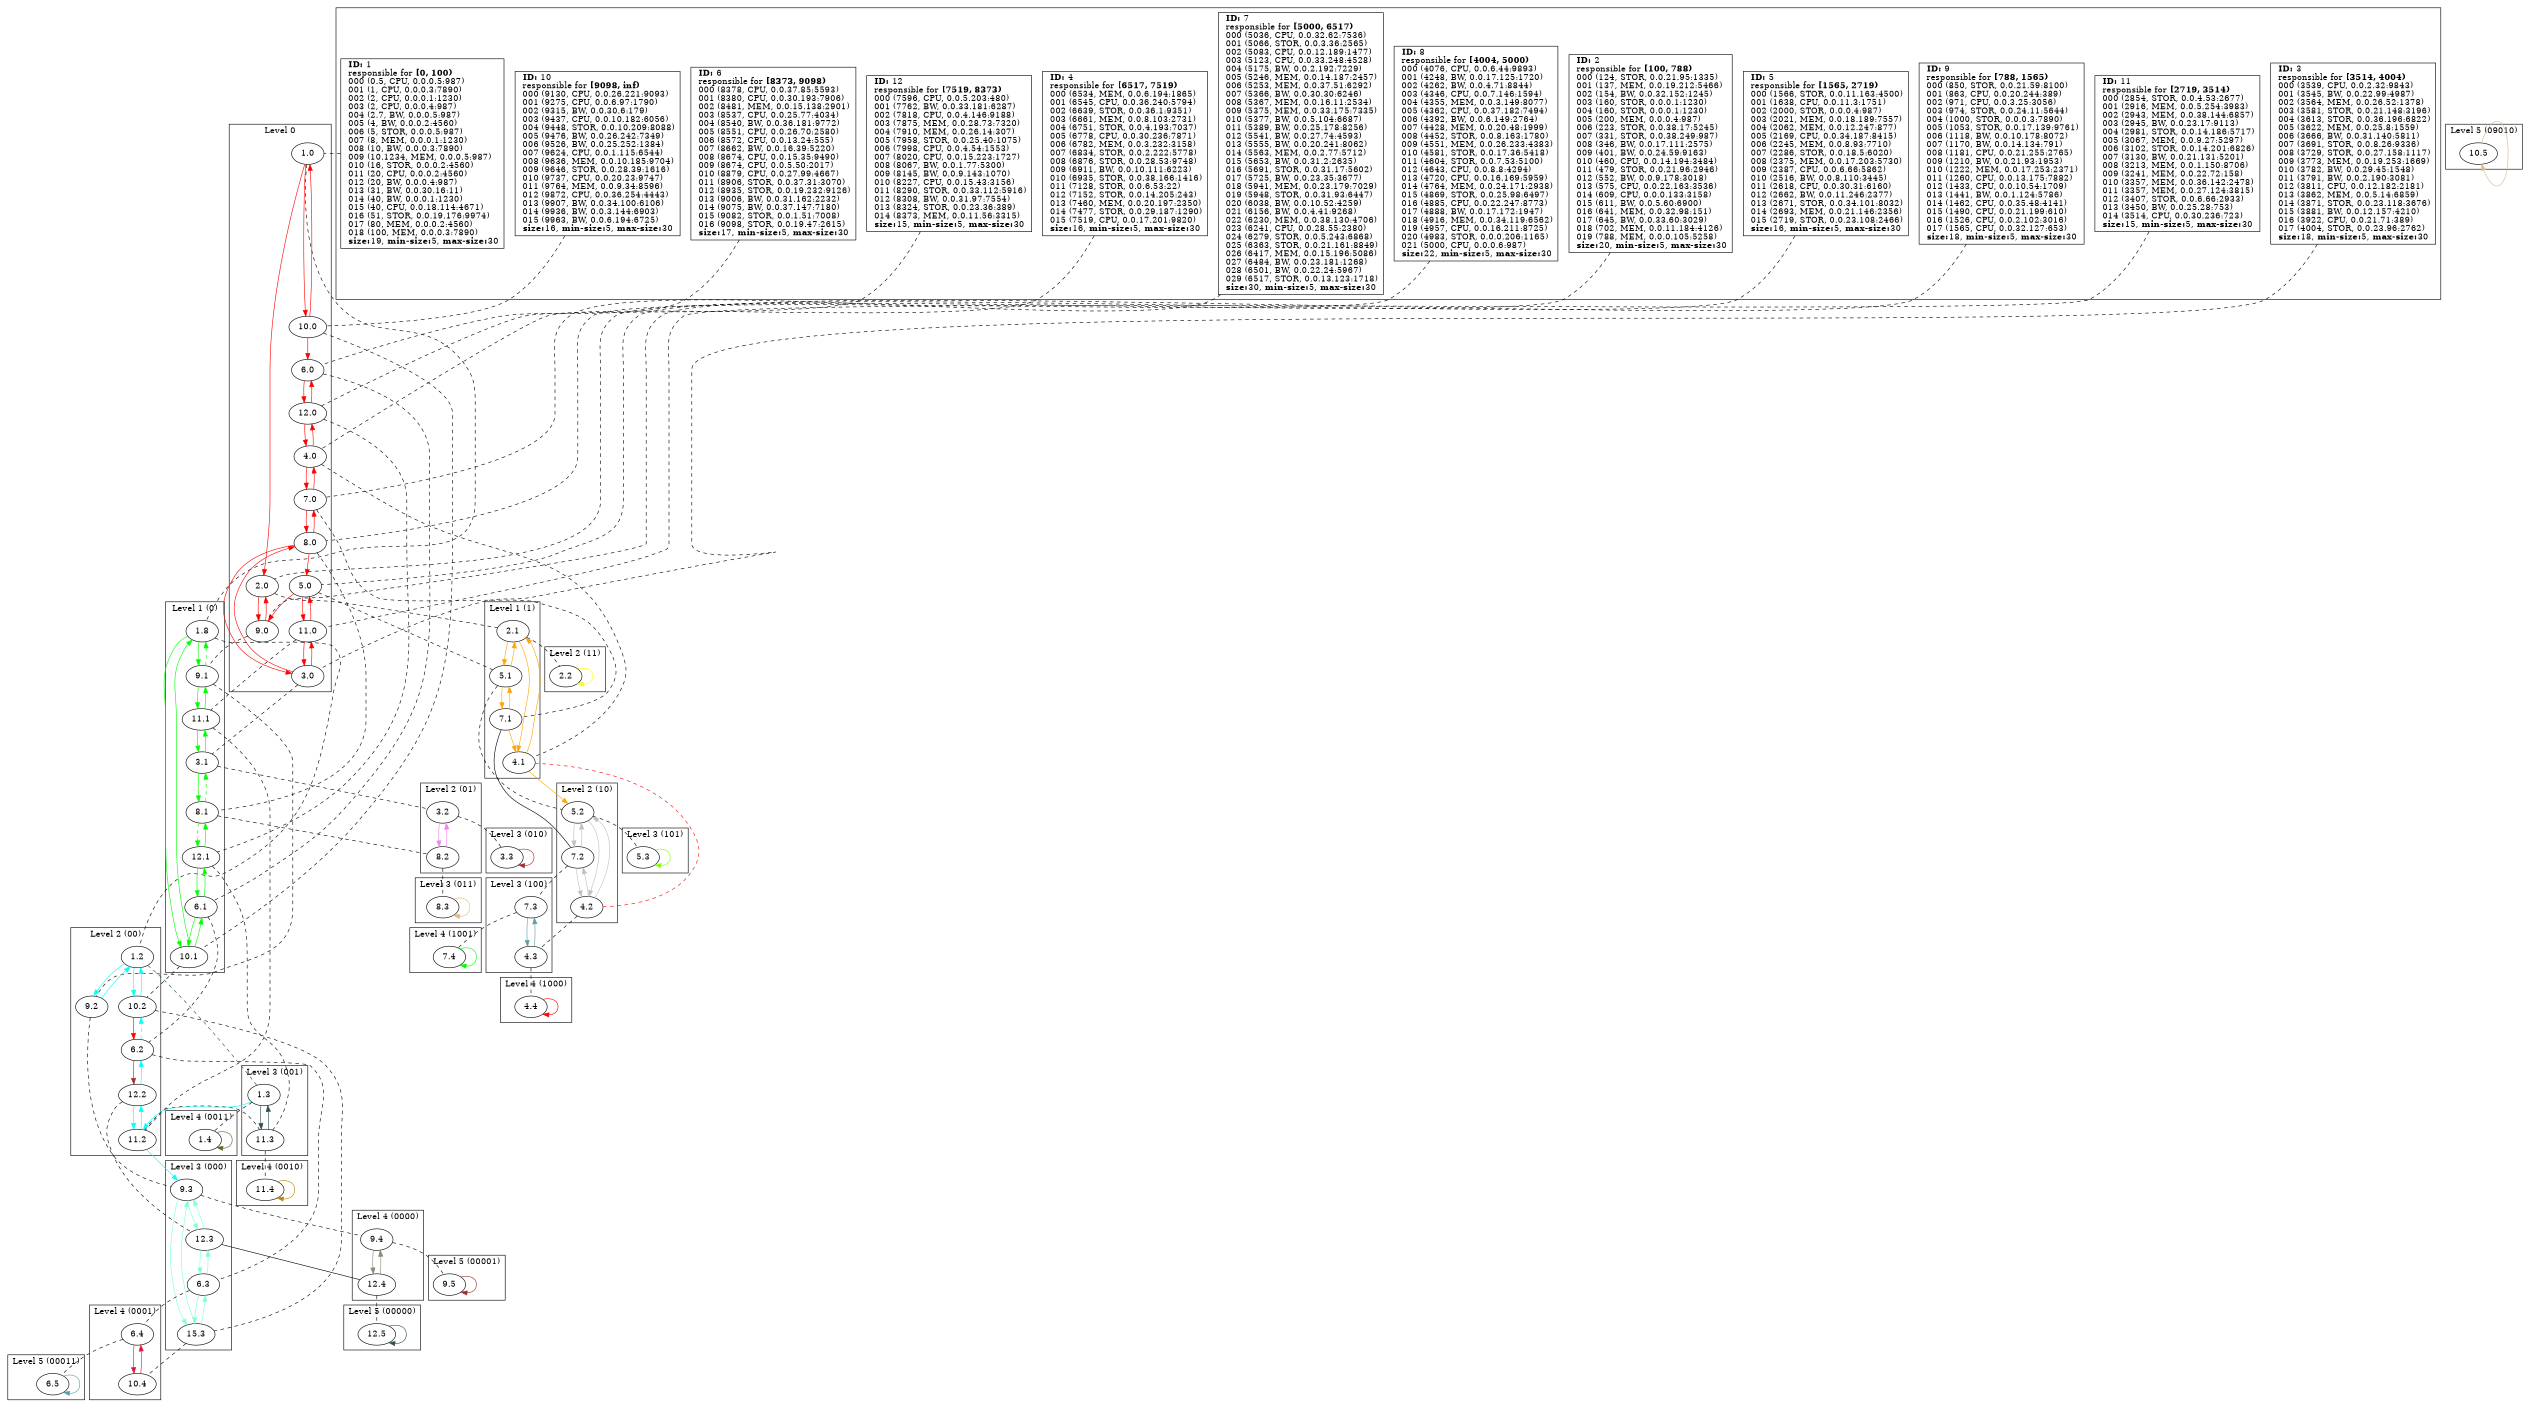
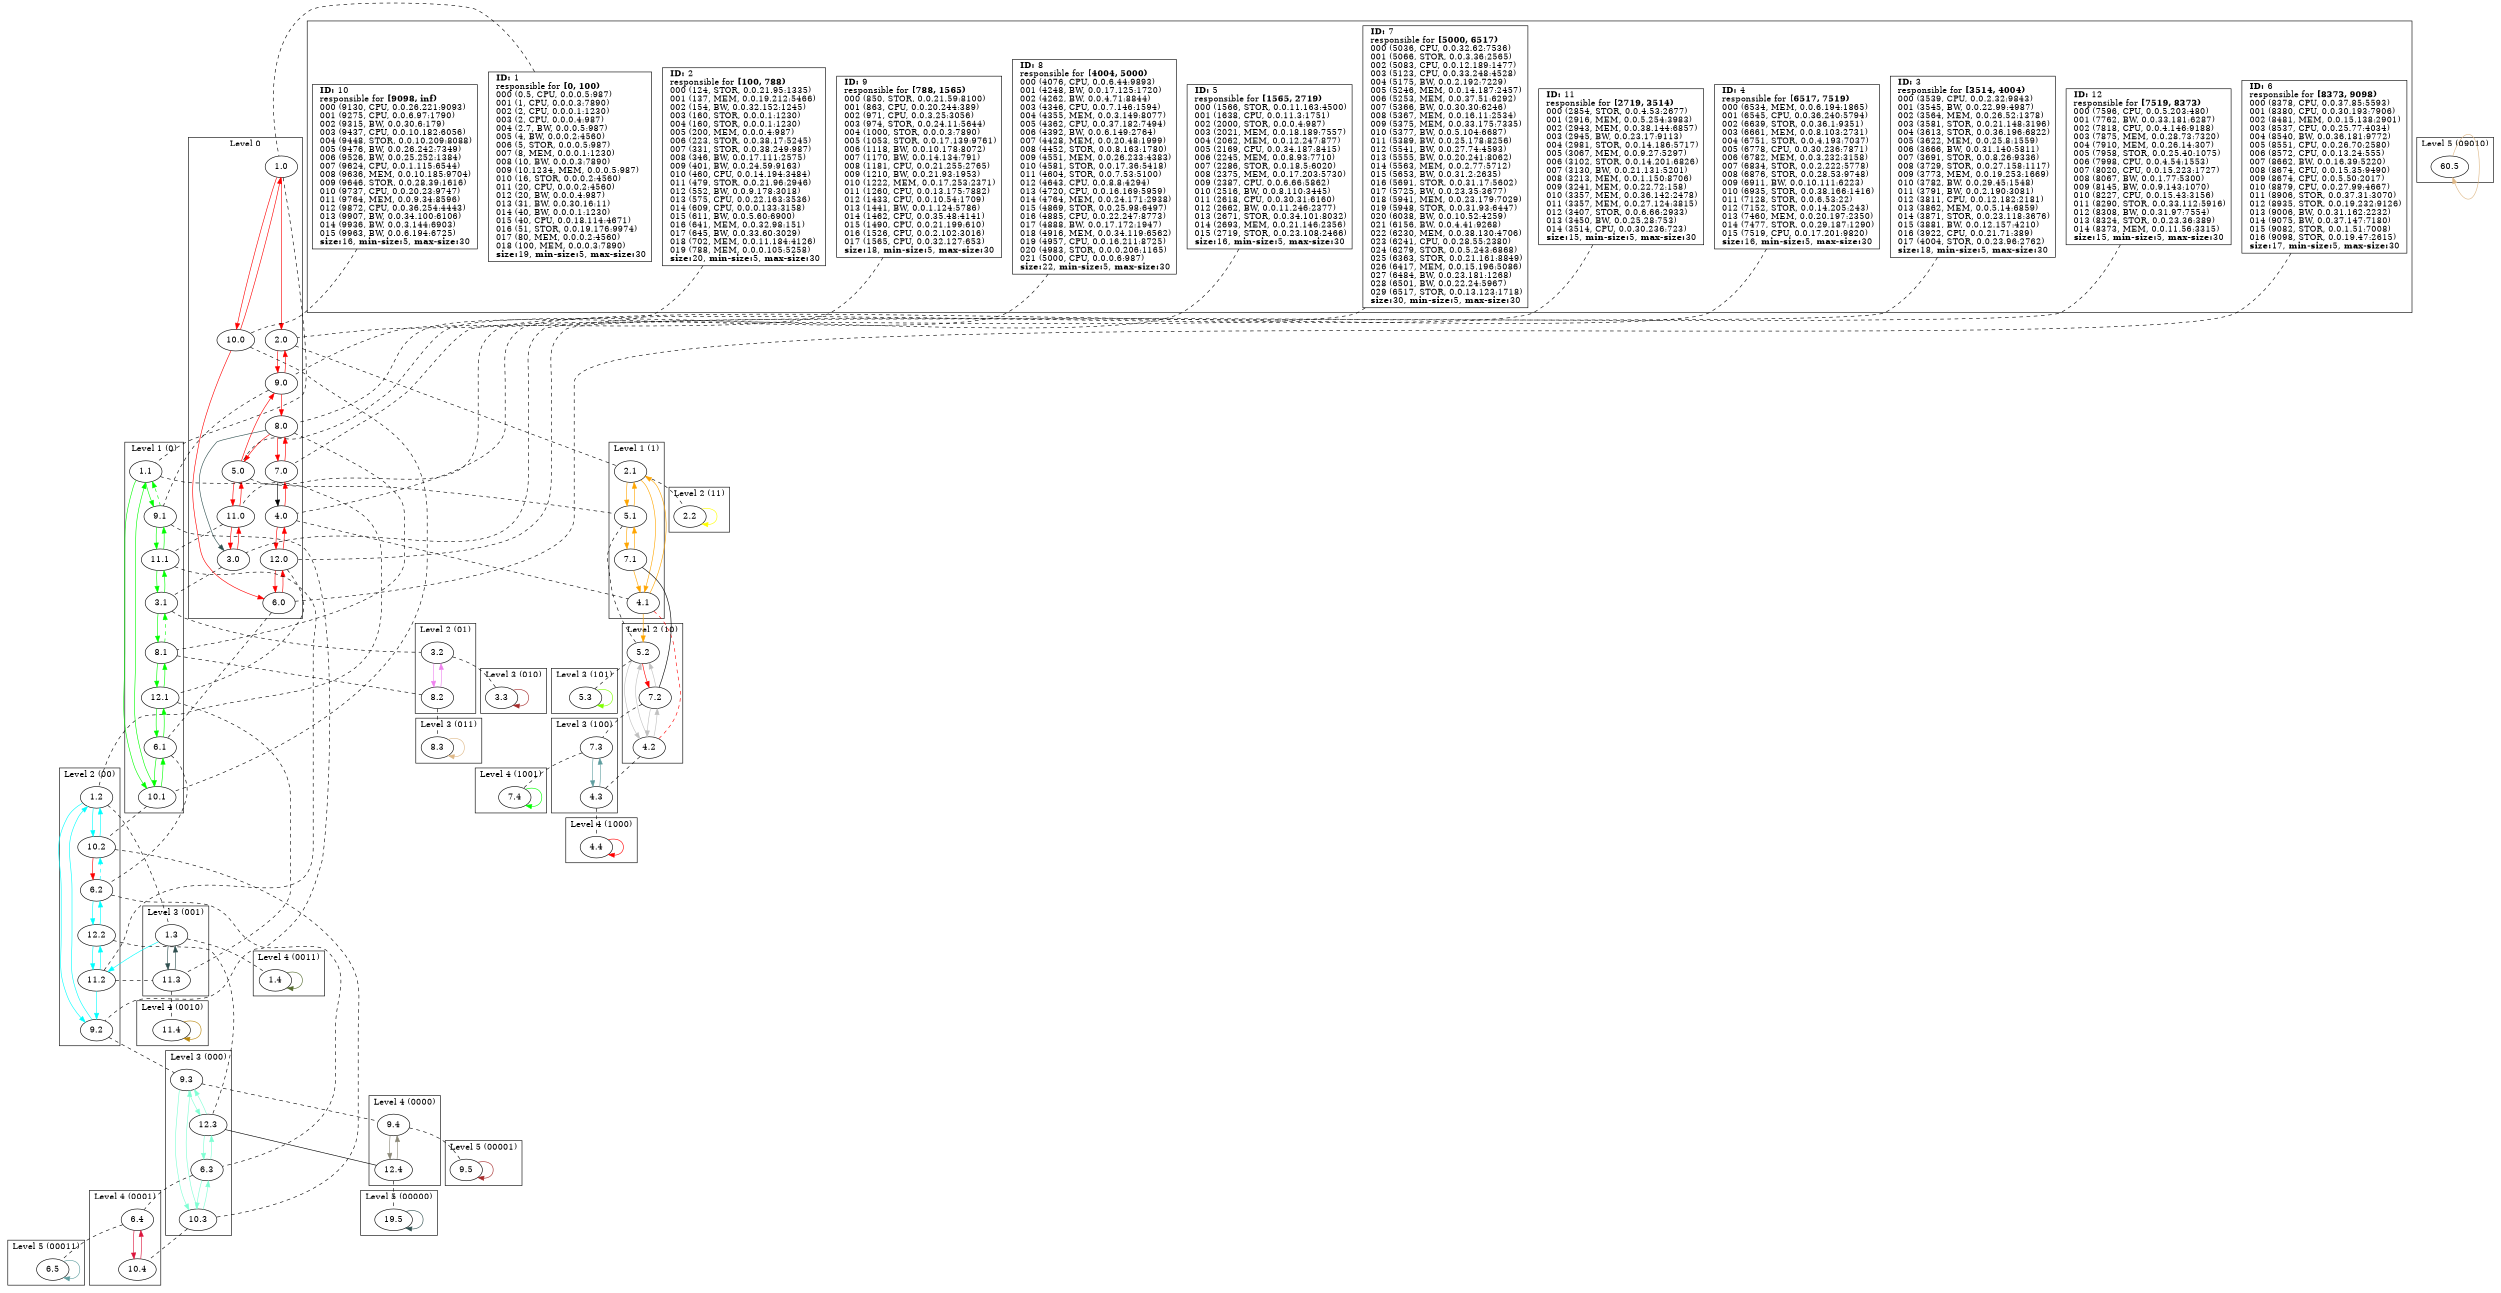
(2479, 154) -> (2450, 167)
(314, 481) -> (277, 491)
(237, 573) -> (201, 468)
(552, 607) -> none
(234, 611) -> (281, 402)
(202, 631) -> (146, 472)
(198, 832) -> (157, 672)
(574, 832) -> (645, 673)
(207, 1026) -> (147, 864)
(133, 1070) -> (93, 910)
(160, 1163) -> (97, 1002)
(196, 1334) -> (198, 1220)
(377, 1334) -> (394, 1220)
